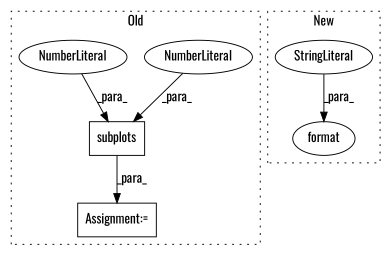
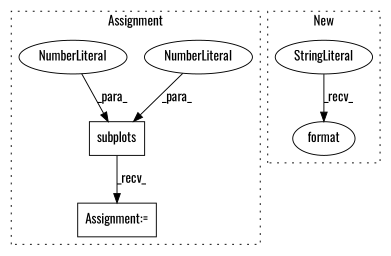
(136, 22) -> (136, 22)
(339, 98) -> (338, 98)
(132, 179) -> (132, 179)
